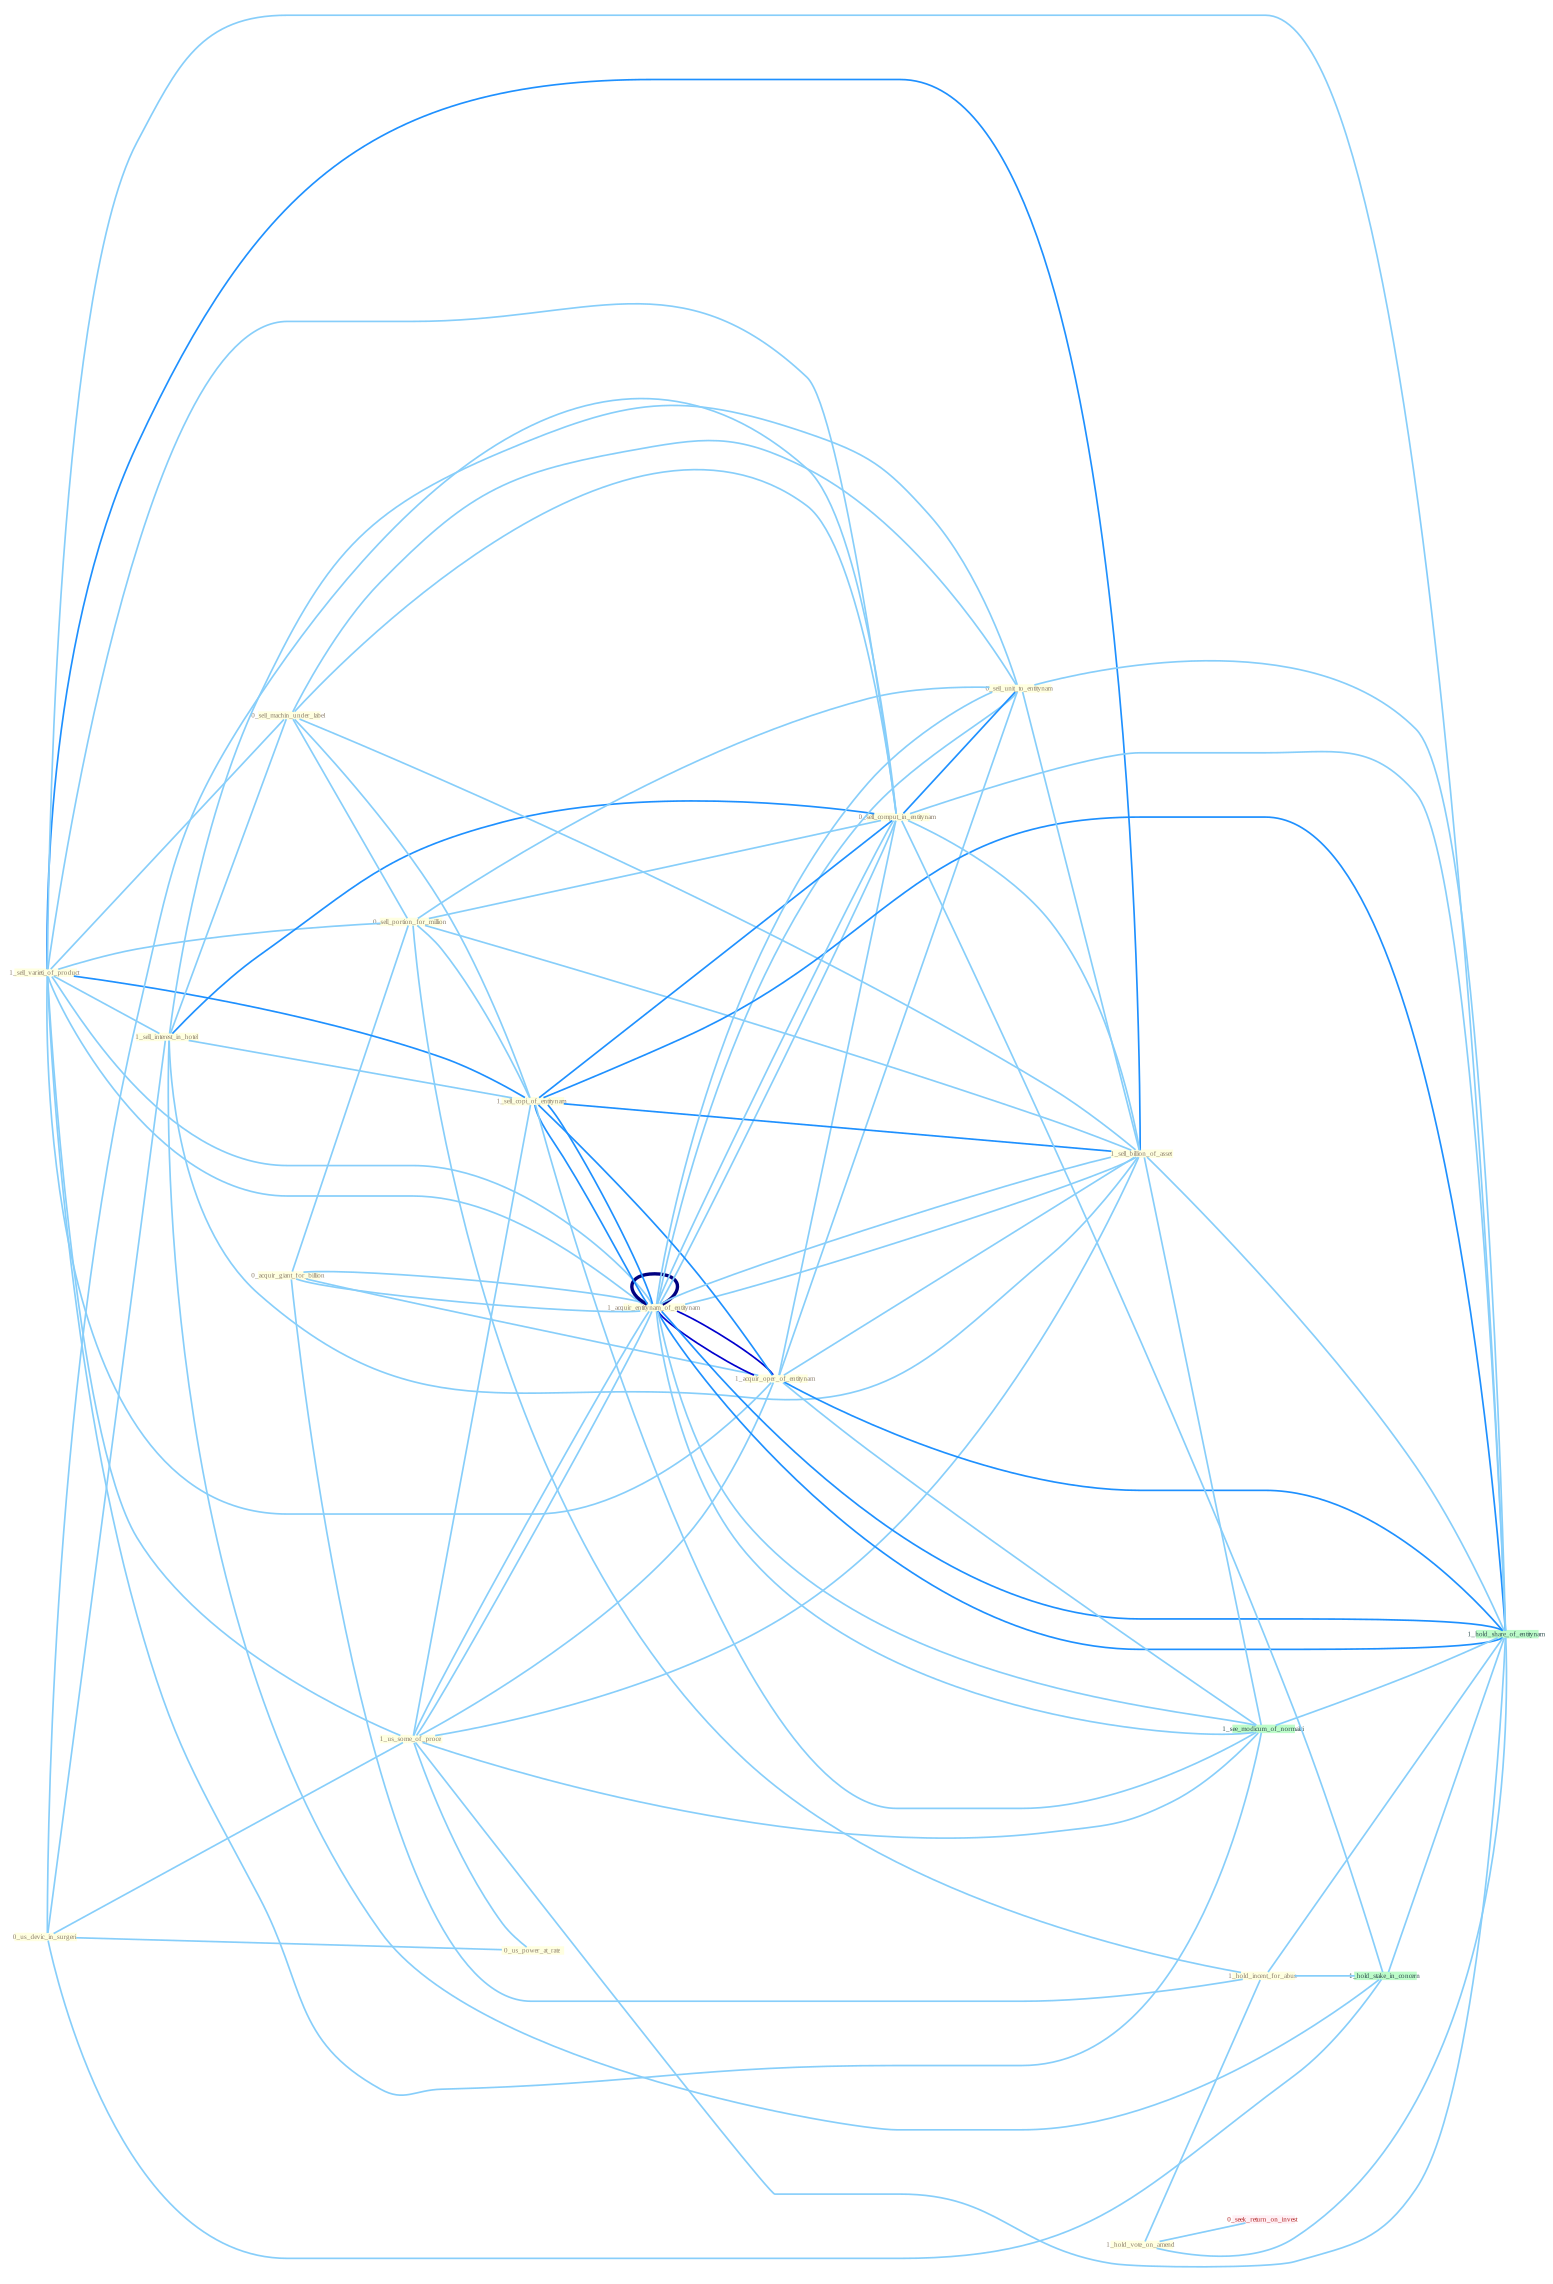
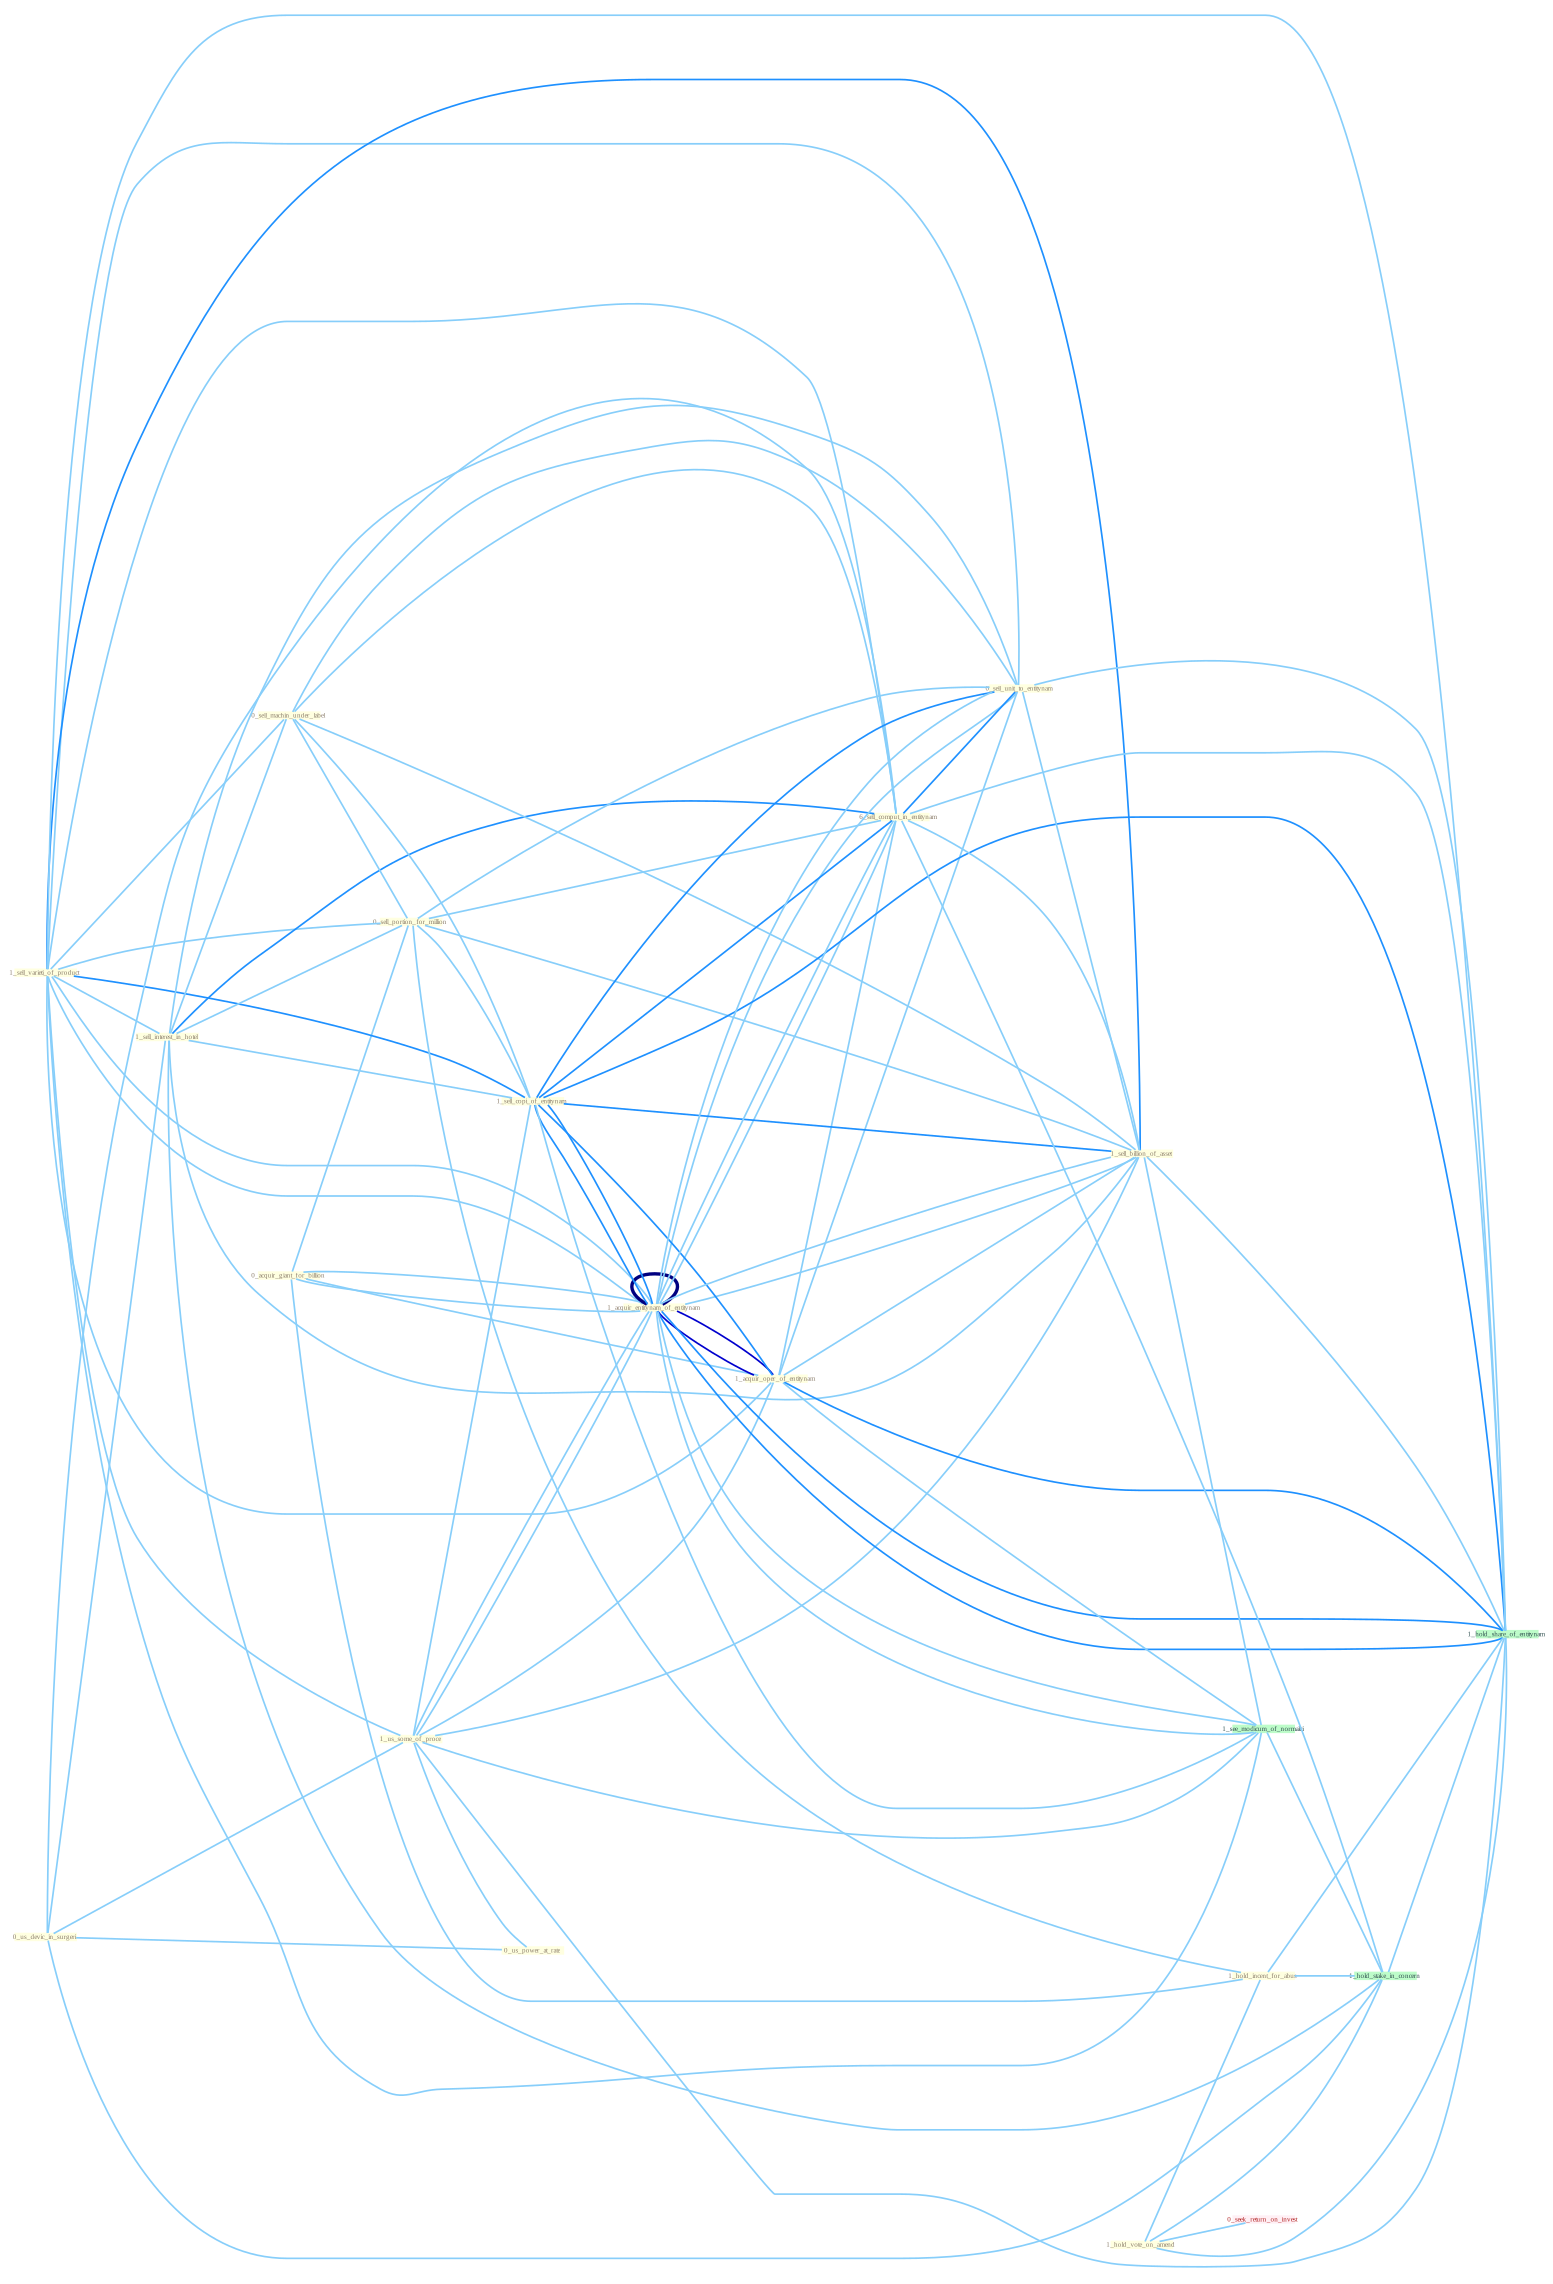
none -> (327, 144)
(898, 817) -> (898, 817)
none -> (739, 837)
none -> (289, 979)
(1388, 1684) -> (1325, 1852)
none -> (1290, 2132)
